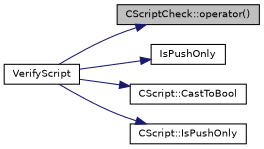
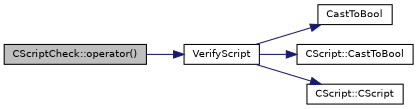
(97, 44) -> (160, 54)
(188, 54) -> (355, 15)
(188, 134) -> (355, 94)
